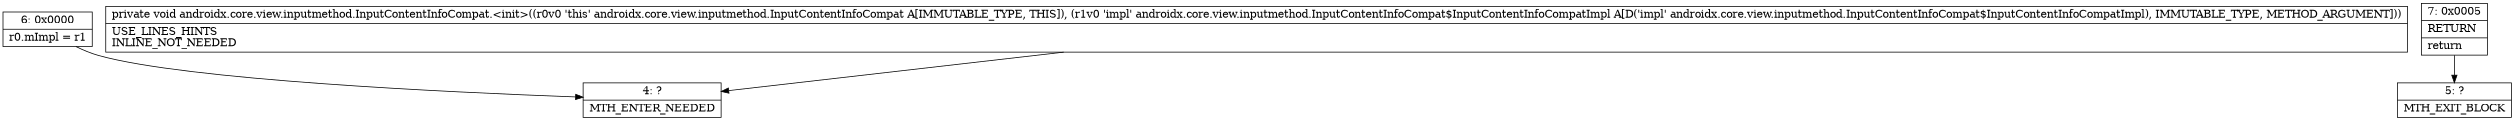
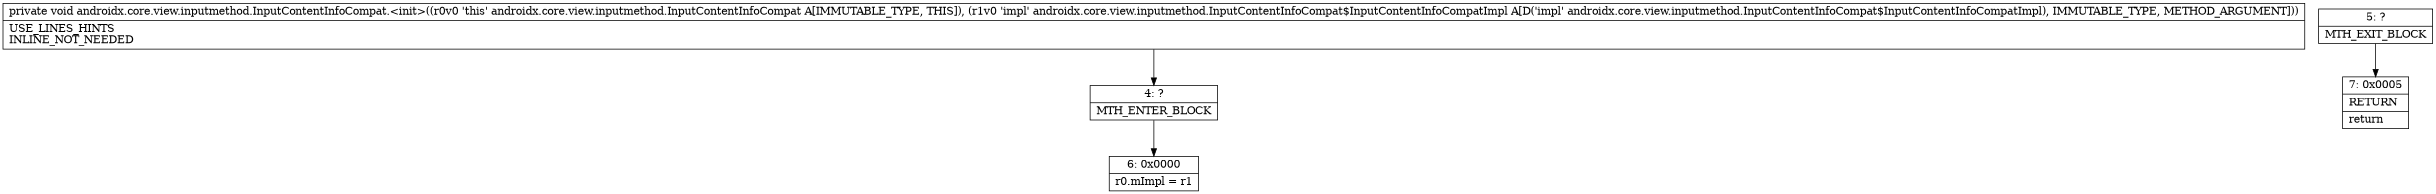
(2454, 65) -> (2376, 56)
(324, 84) -> (1154, 134)
(652, 108) -> (1154, 111)
